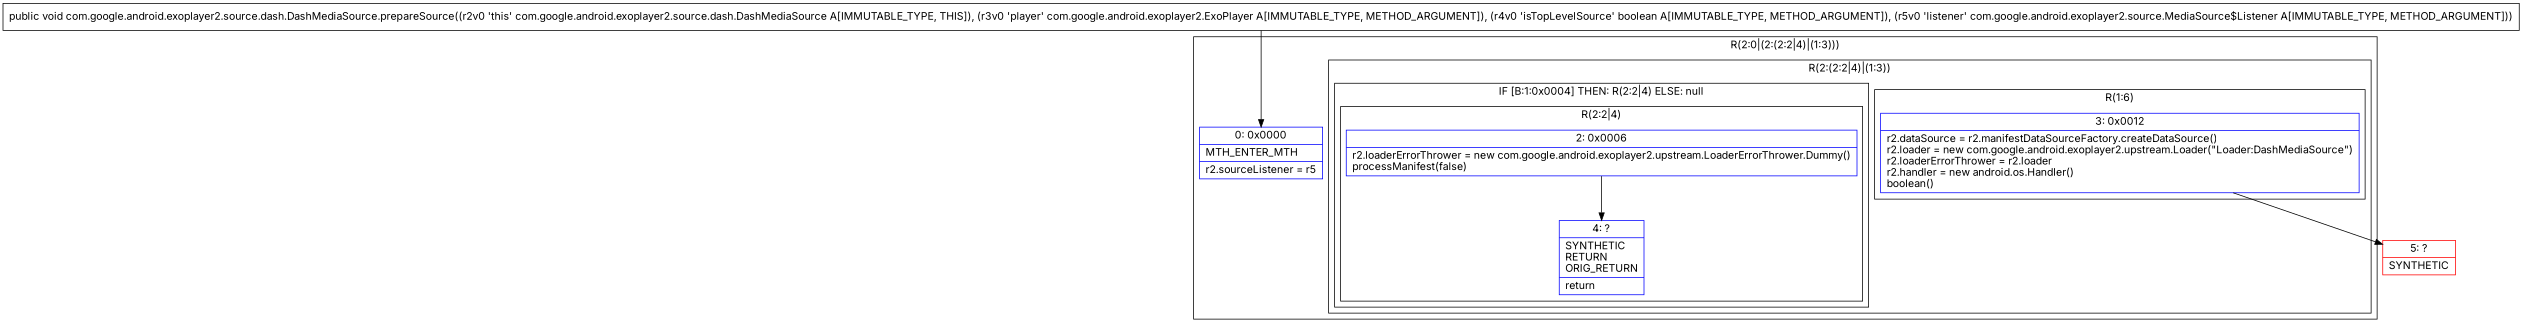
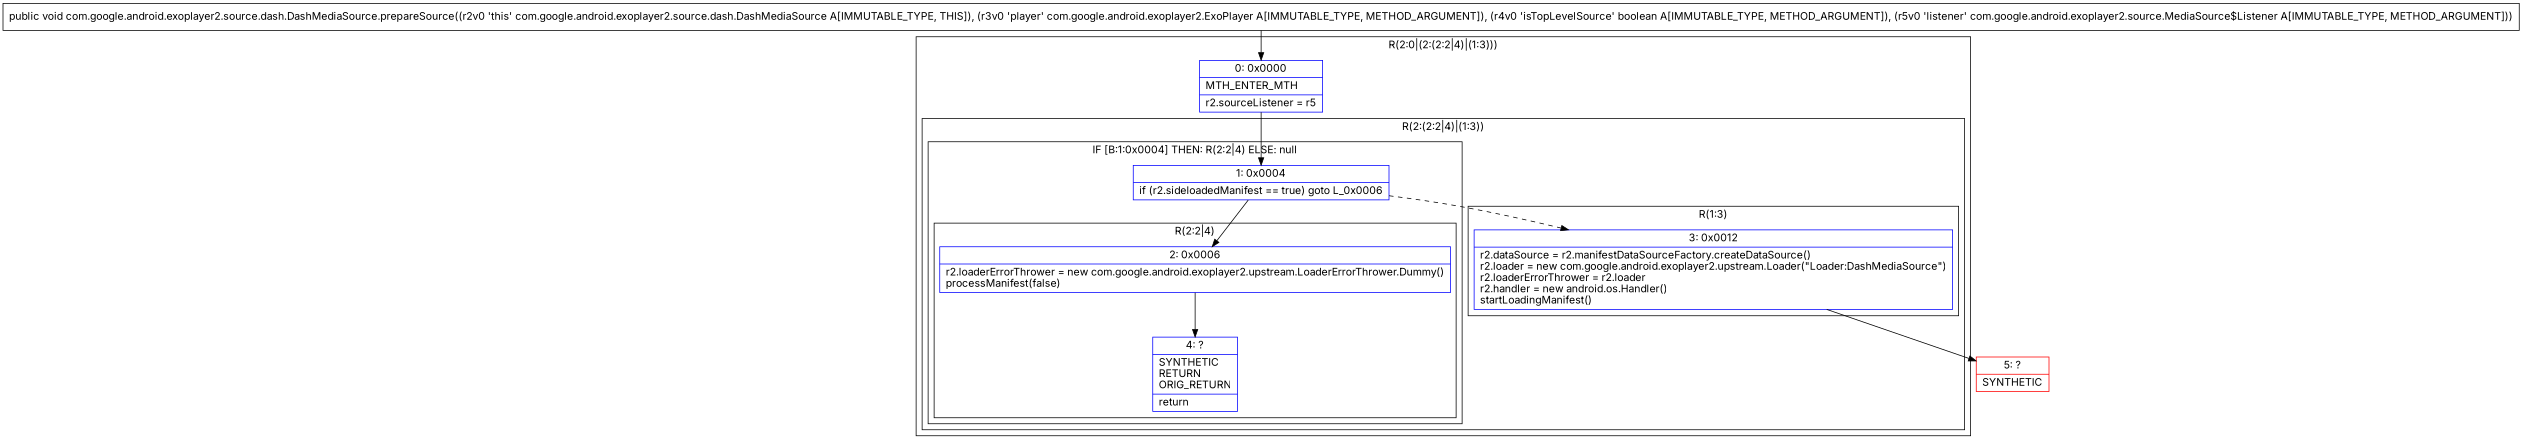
(2120, 98) -> (1713, 215)
none -> (1261, 183)
(1911, 184) -> (1536, 300)
